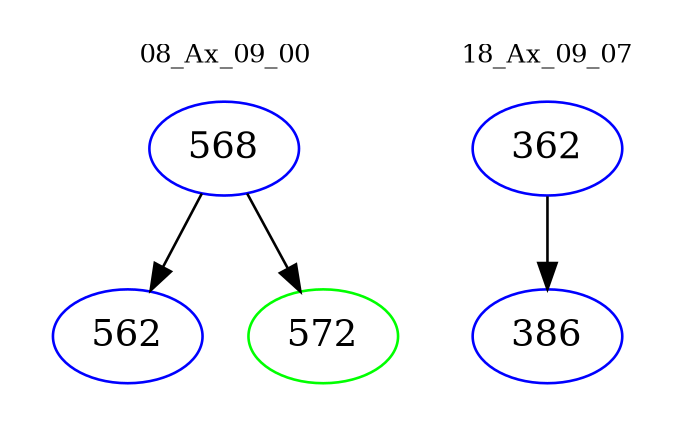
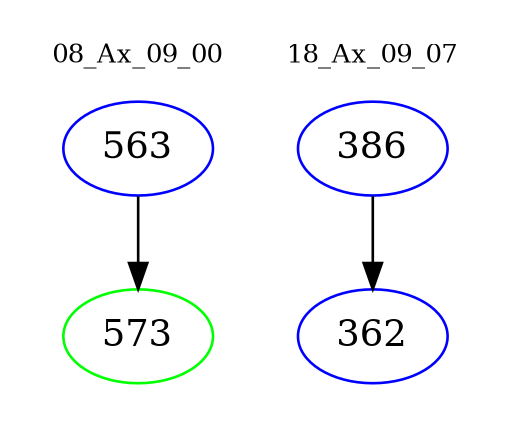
(224, 149) -> (138, 149)
(547, 230) -> (373, 230)
(128, 336) -> none
(323, 336) -> (138, 336)
